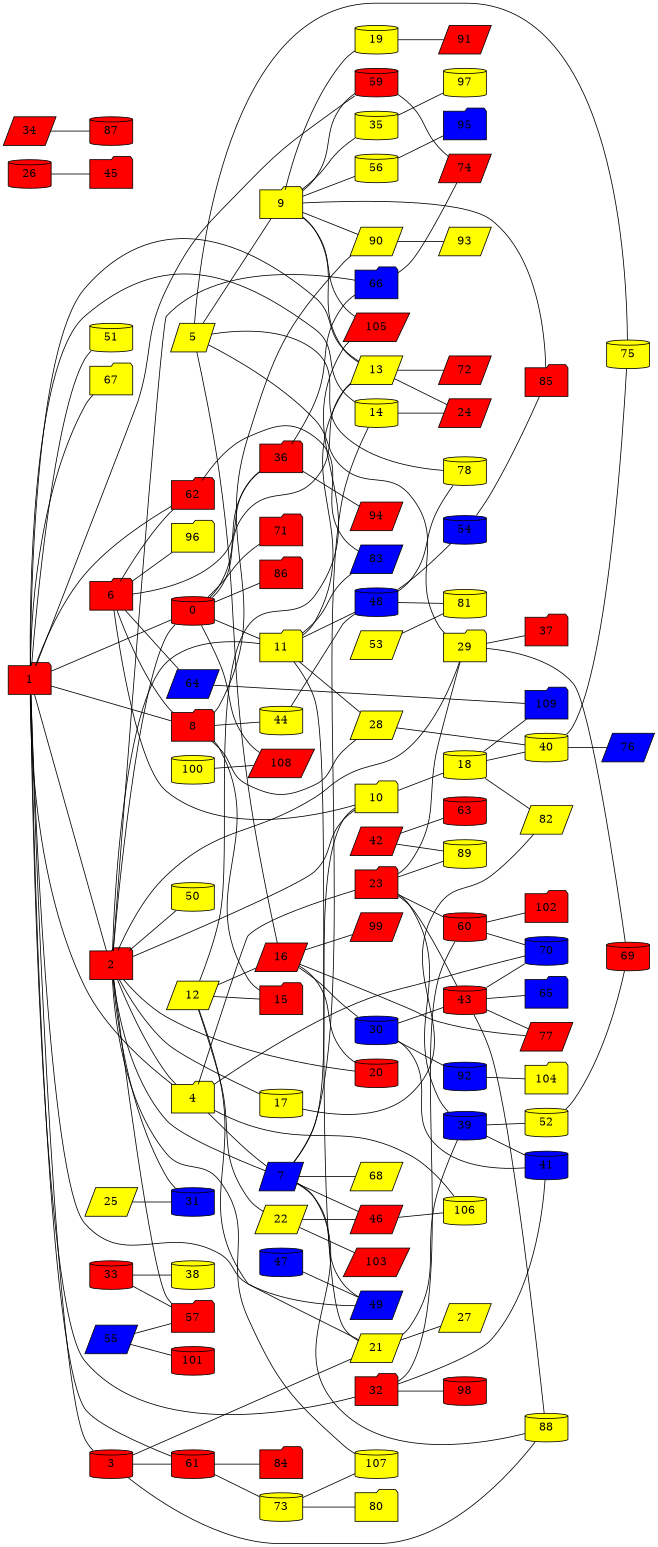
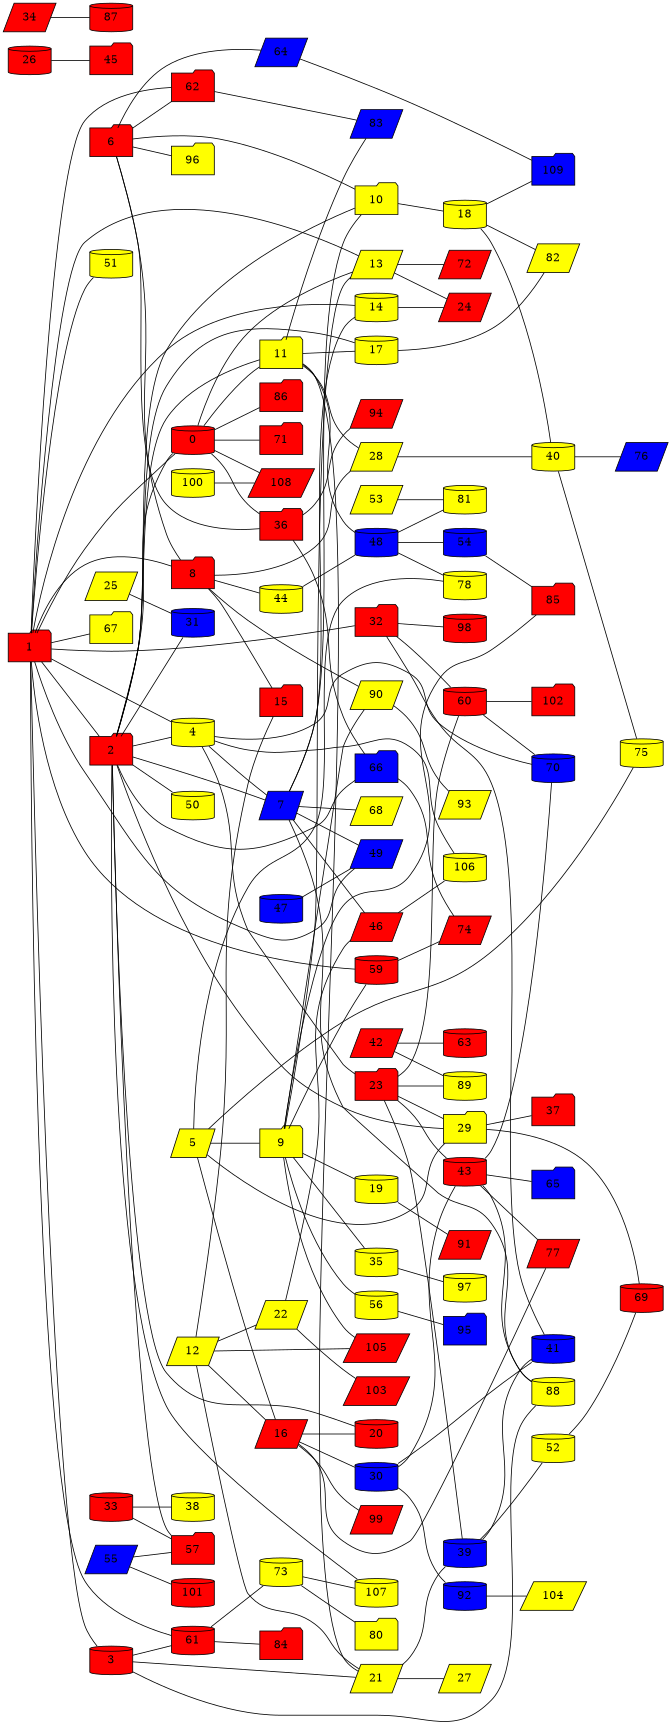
(327, 503) -> (321, 353)
(546, 1080) -> (553, 1596)
(193, 1099) -> (193, 732)
